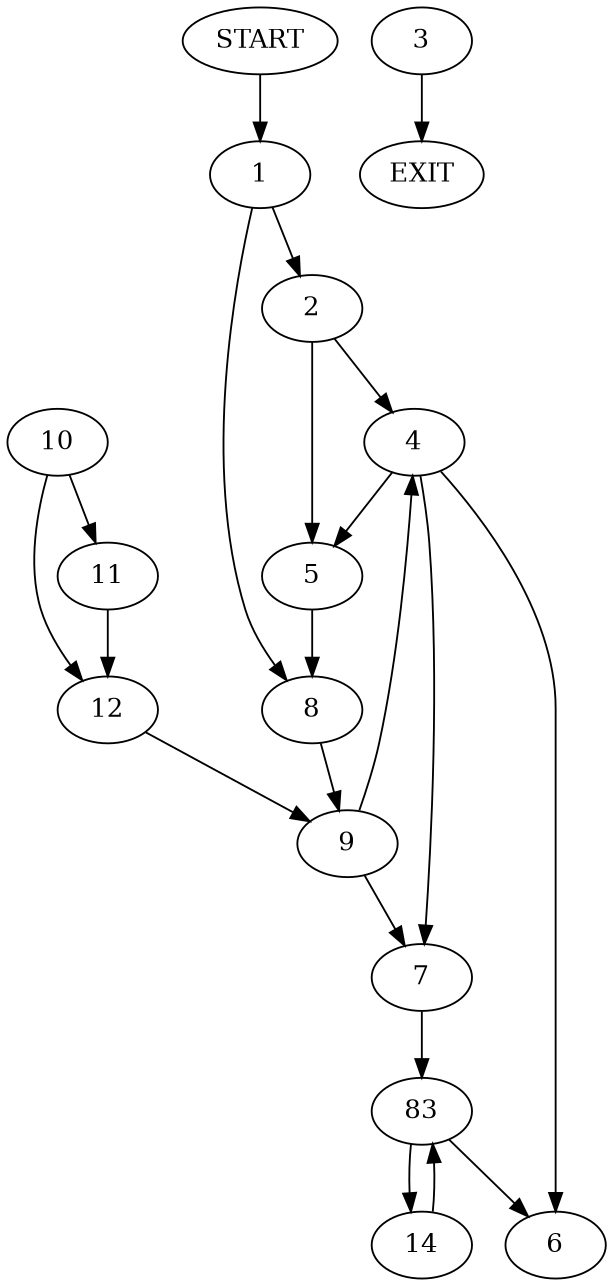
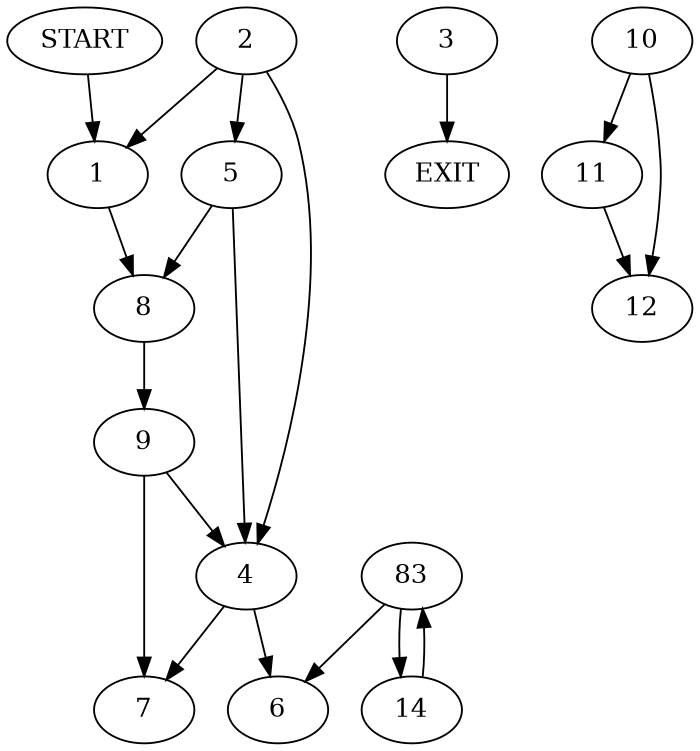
(283, 233) -> (179, 102)
(369, 502) -> (239, 366)
(219, 772) -> none
(422, 1035) -> none
